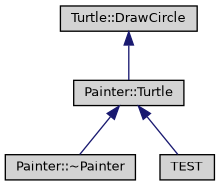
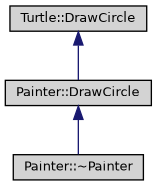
(129, 93) -> (78, 93)
(187, 167) -> none
